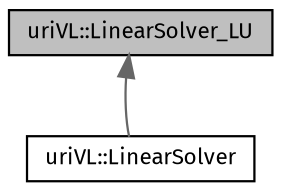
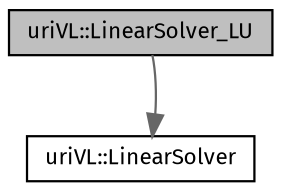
(126, 107) -> (156, 85)
